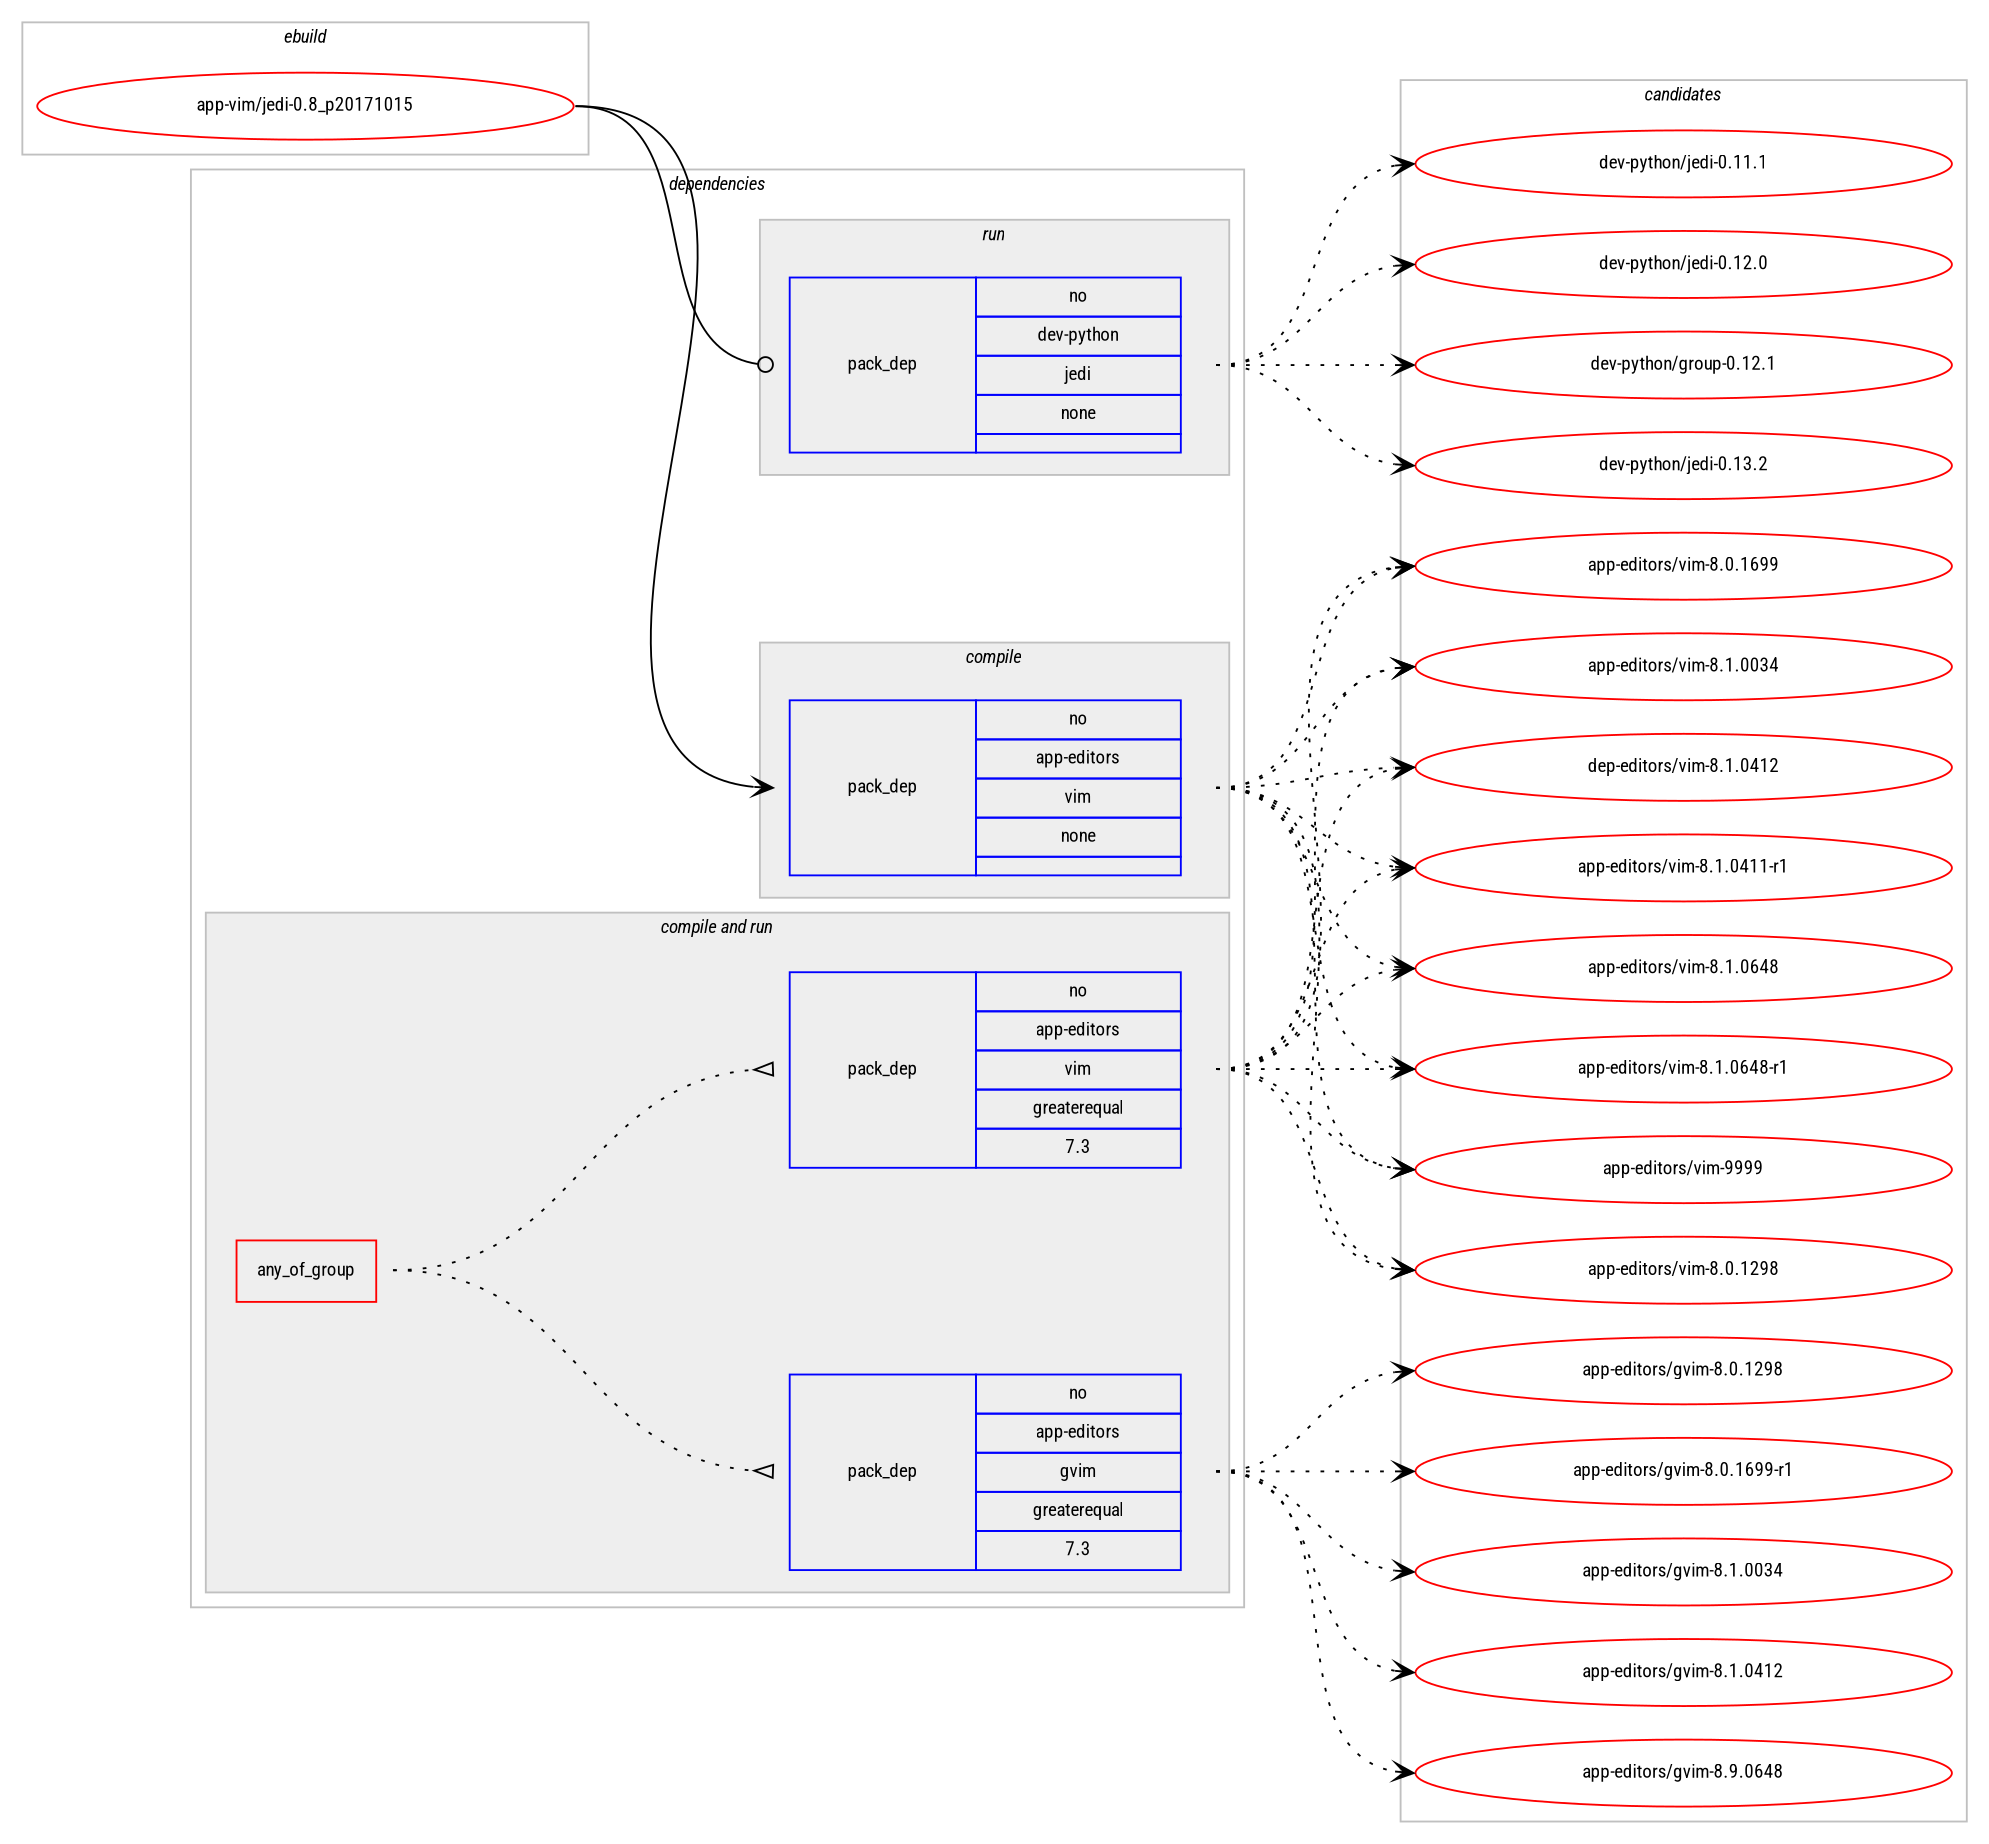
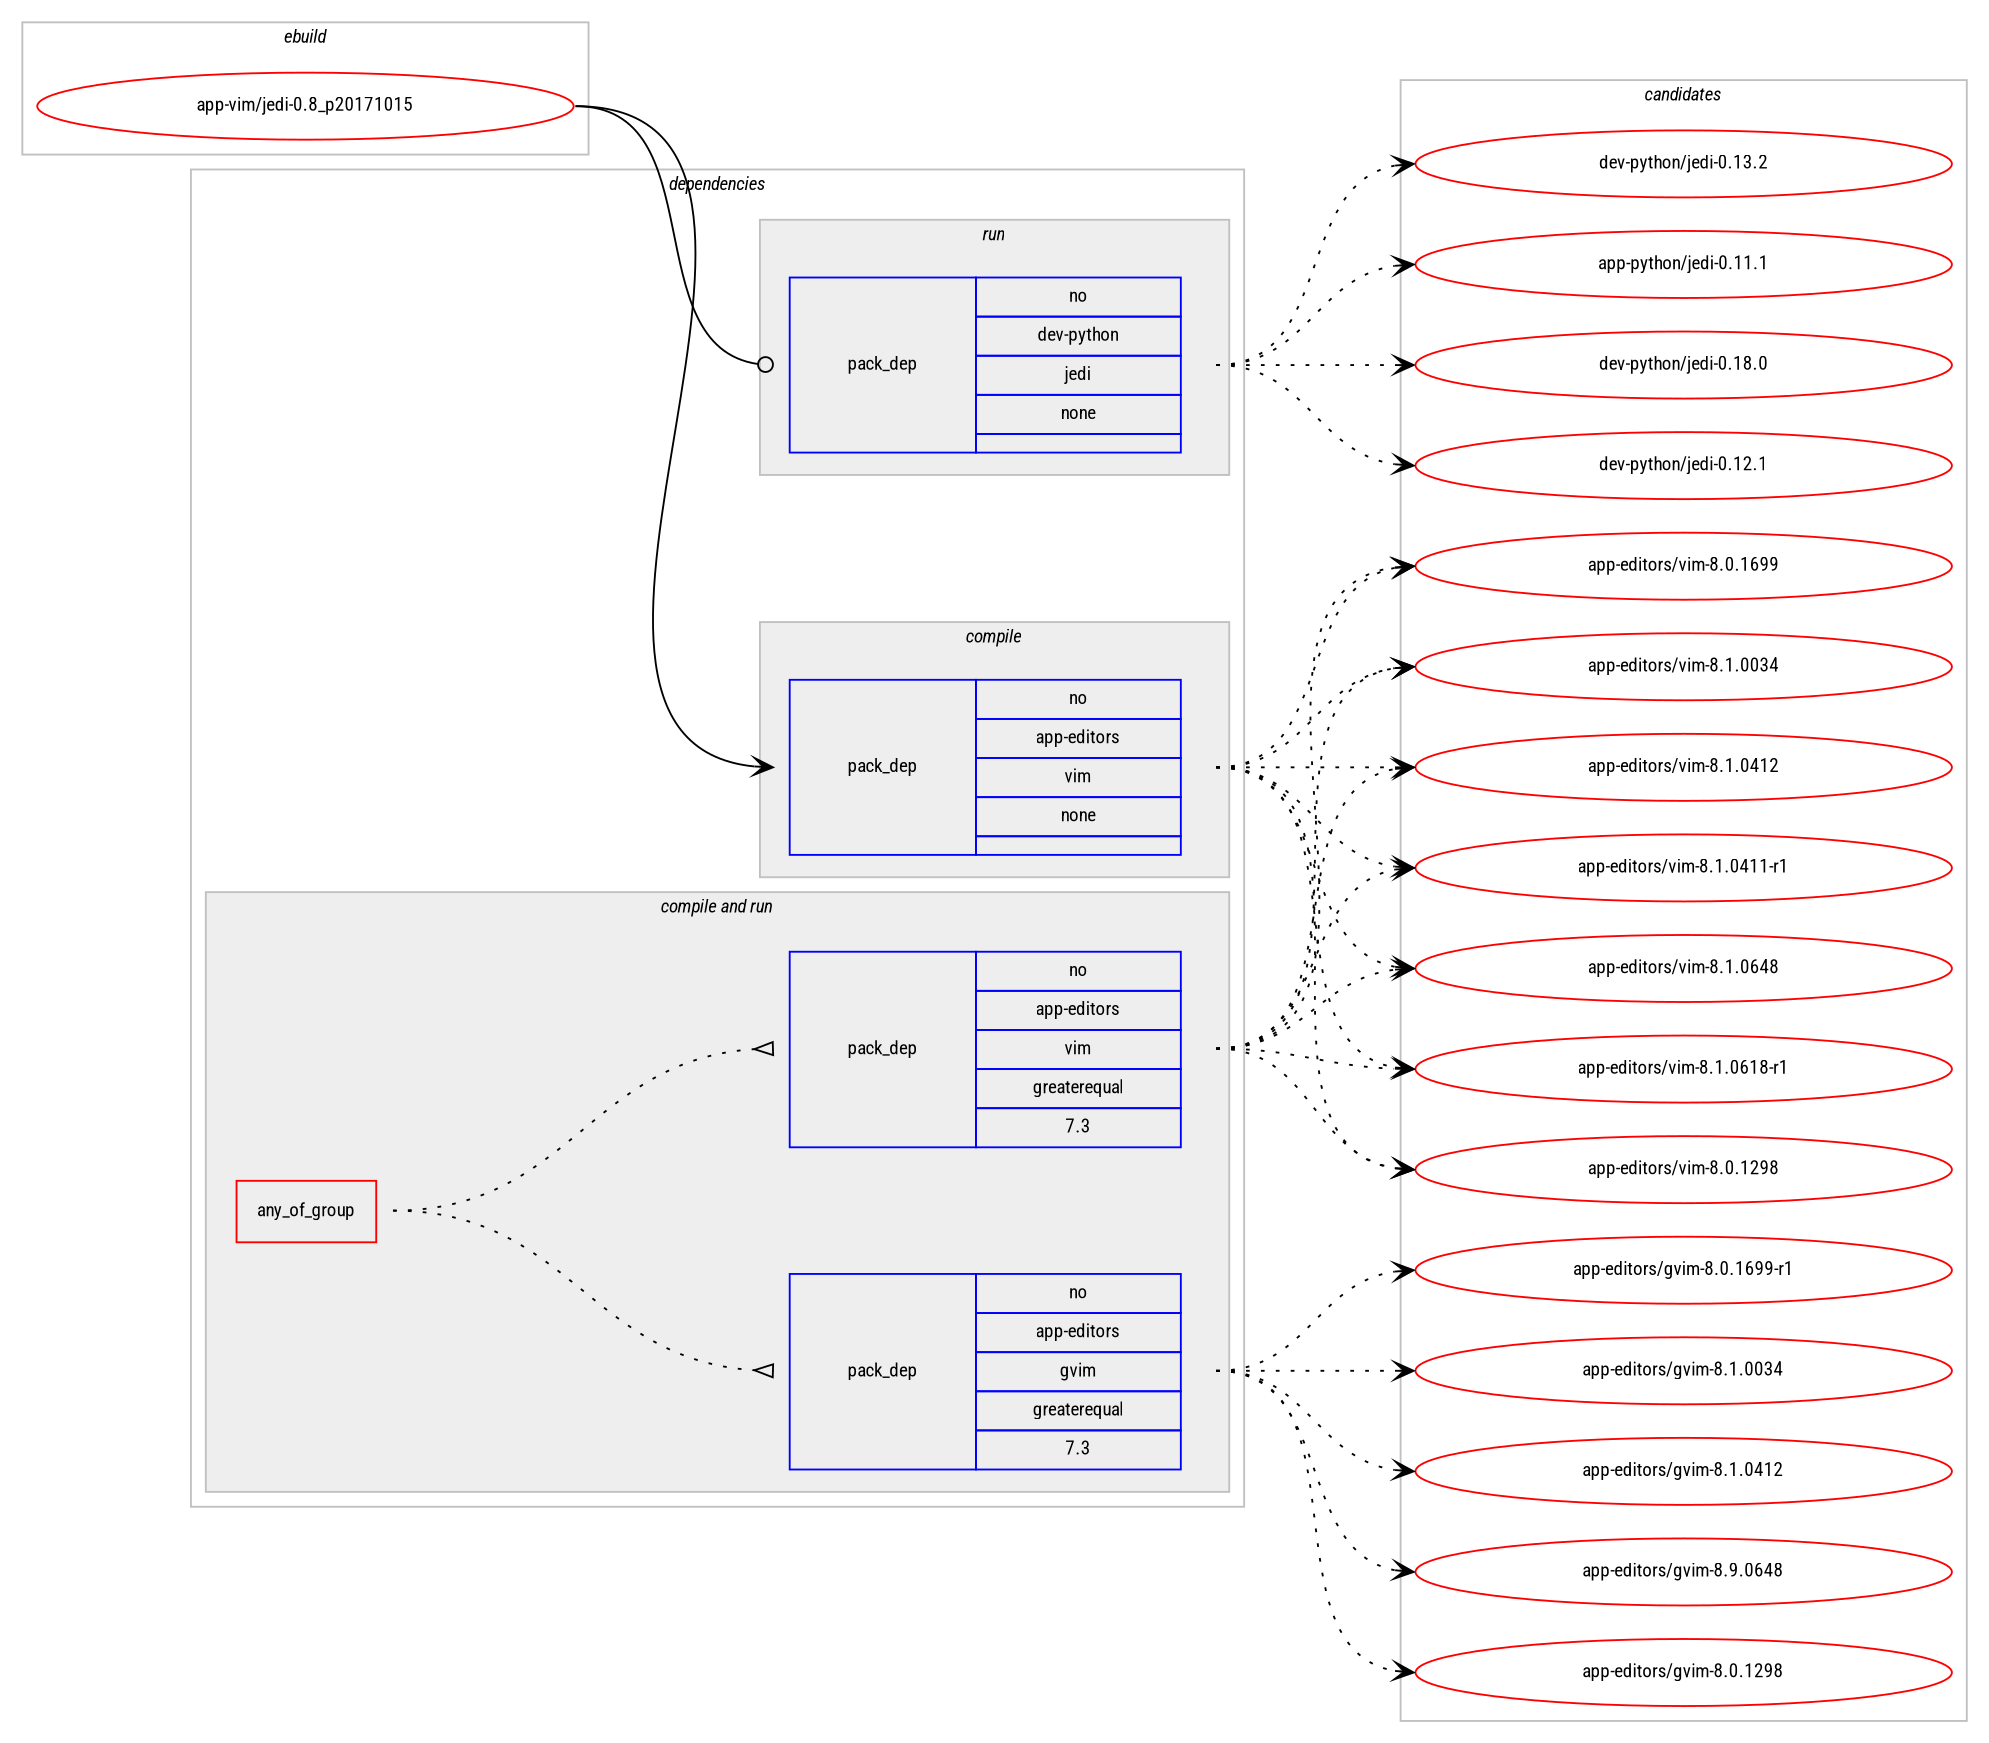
(1684, 164) -> (1684, 264)
(1684, 264) -> (1684, 365)
(1684, 365) -> (1684, 466)
(1684, 767) -> (1684, 767)
(1684, 1069) -> (1684, 1069)
(1684, 1170) -> none
